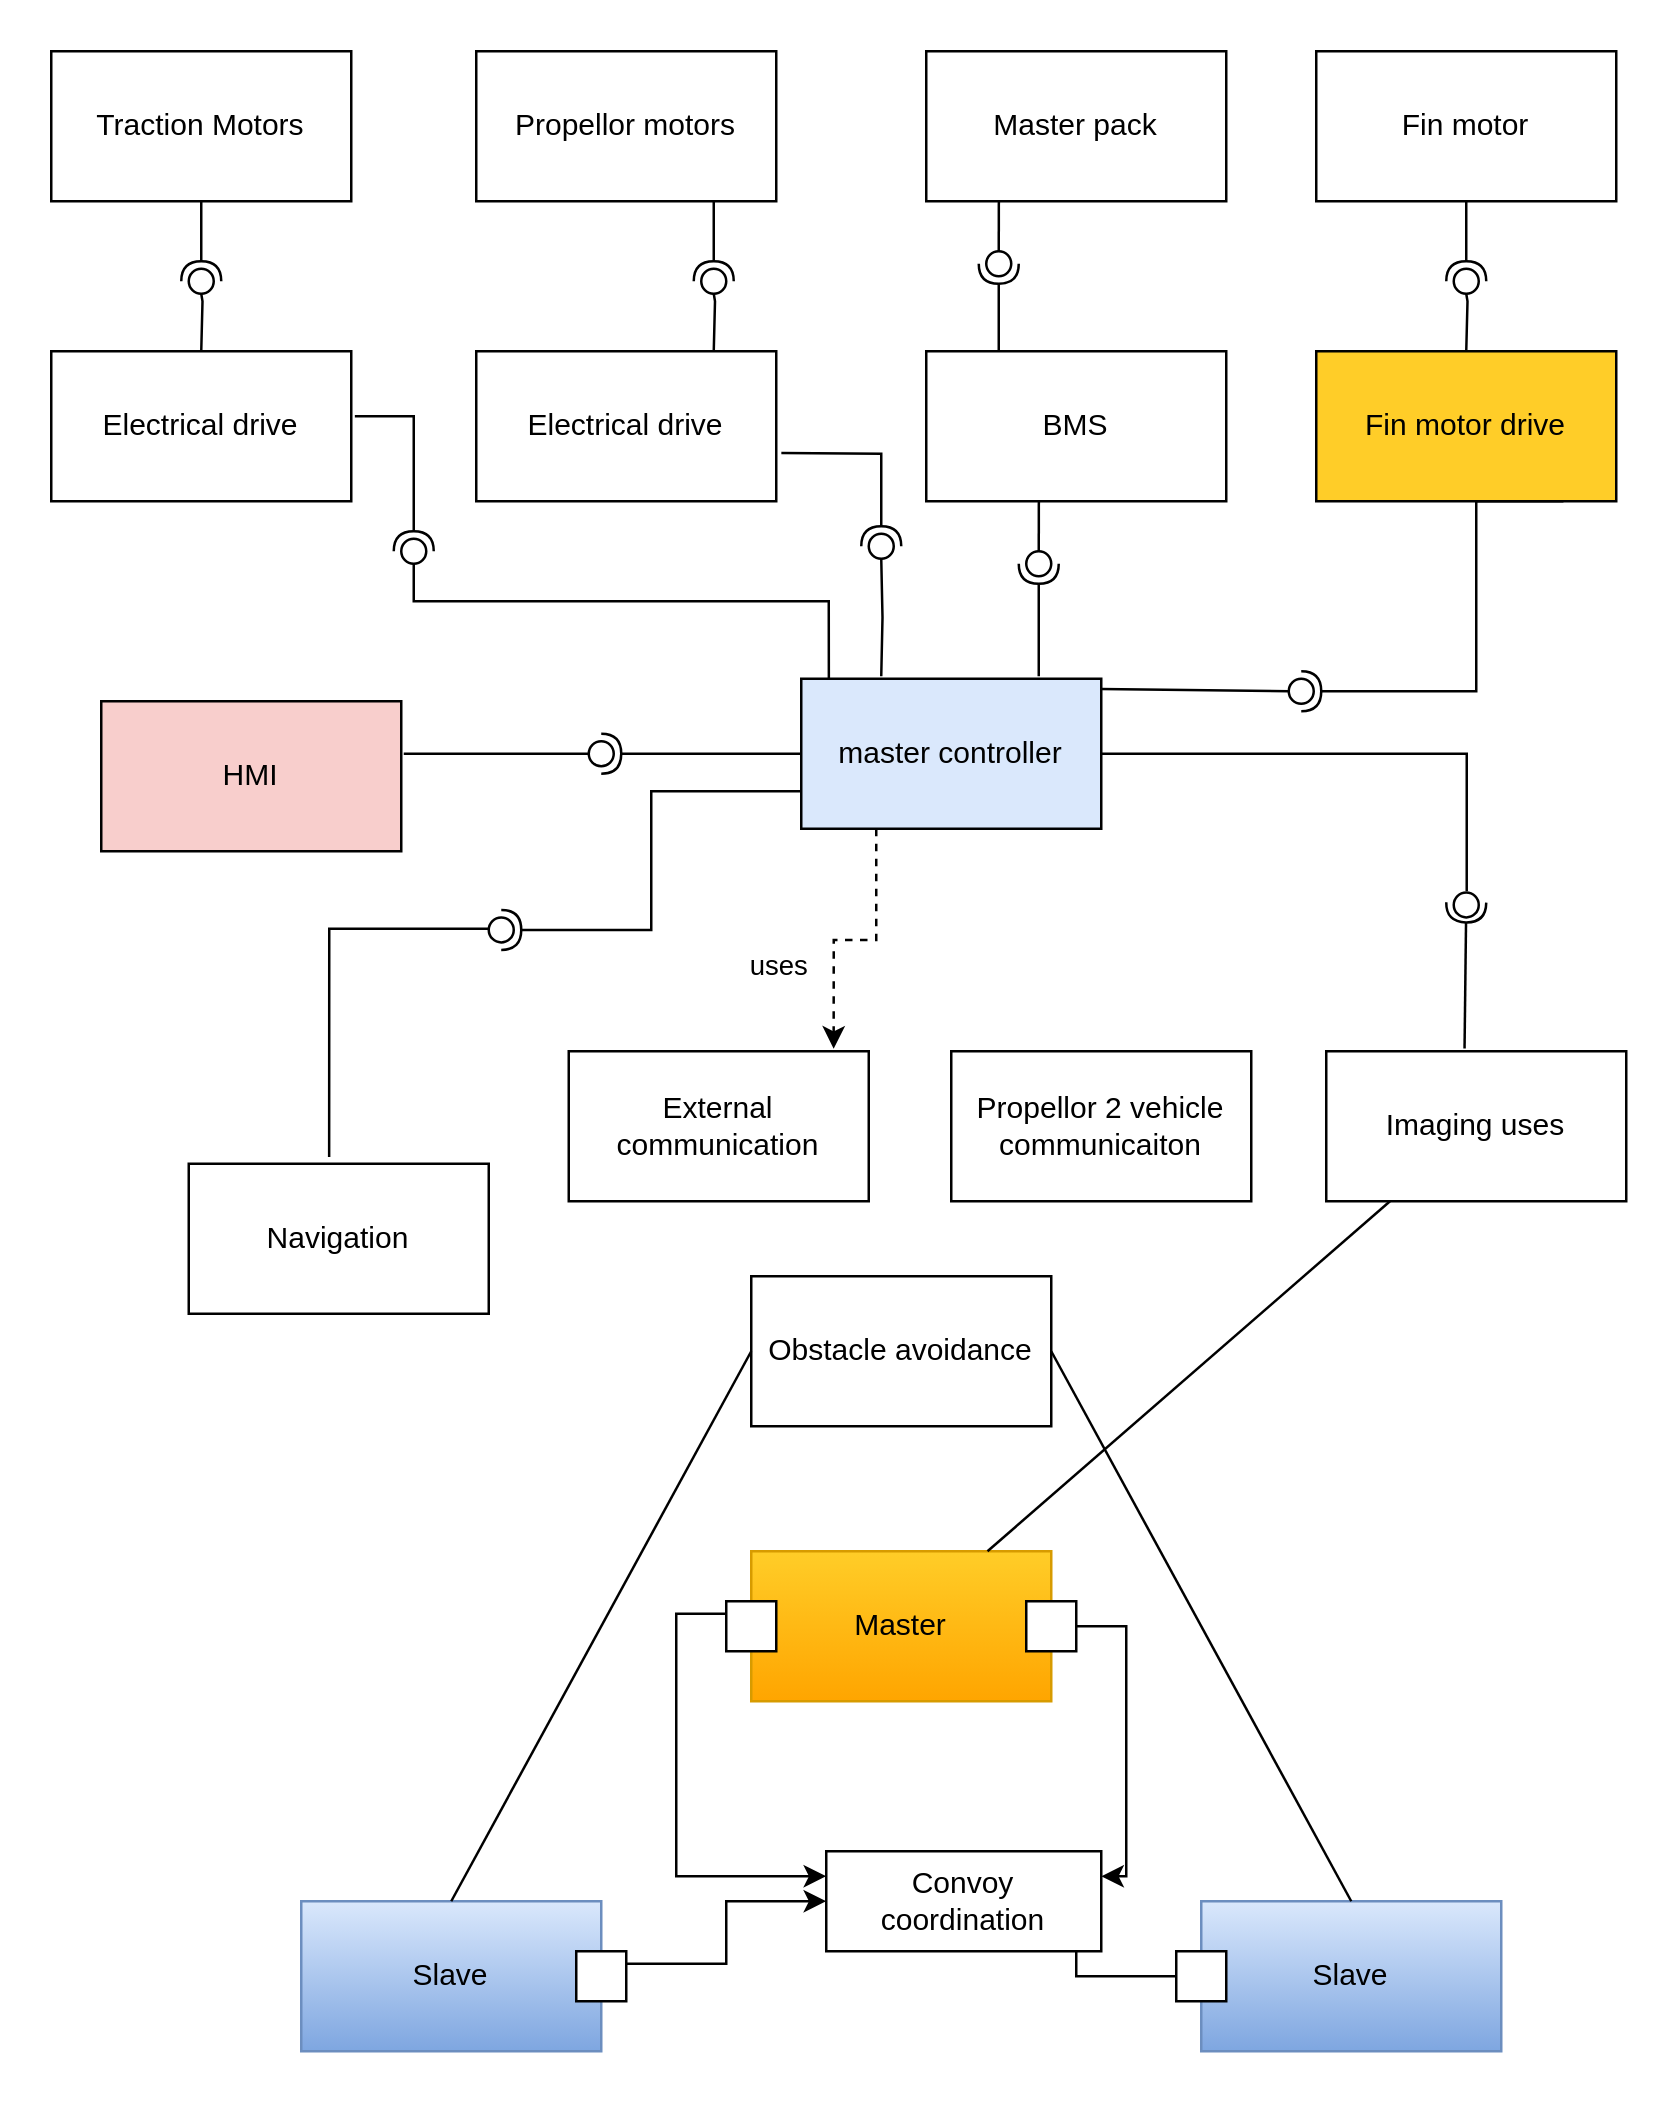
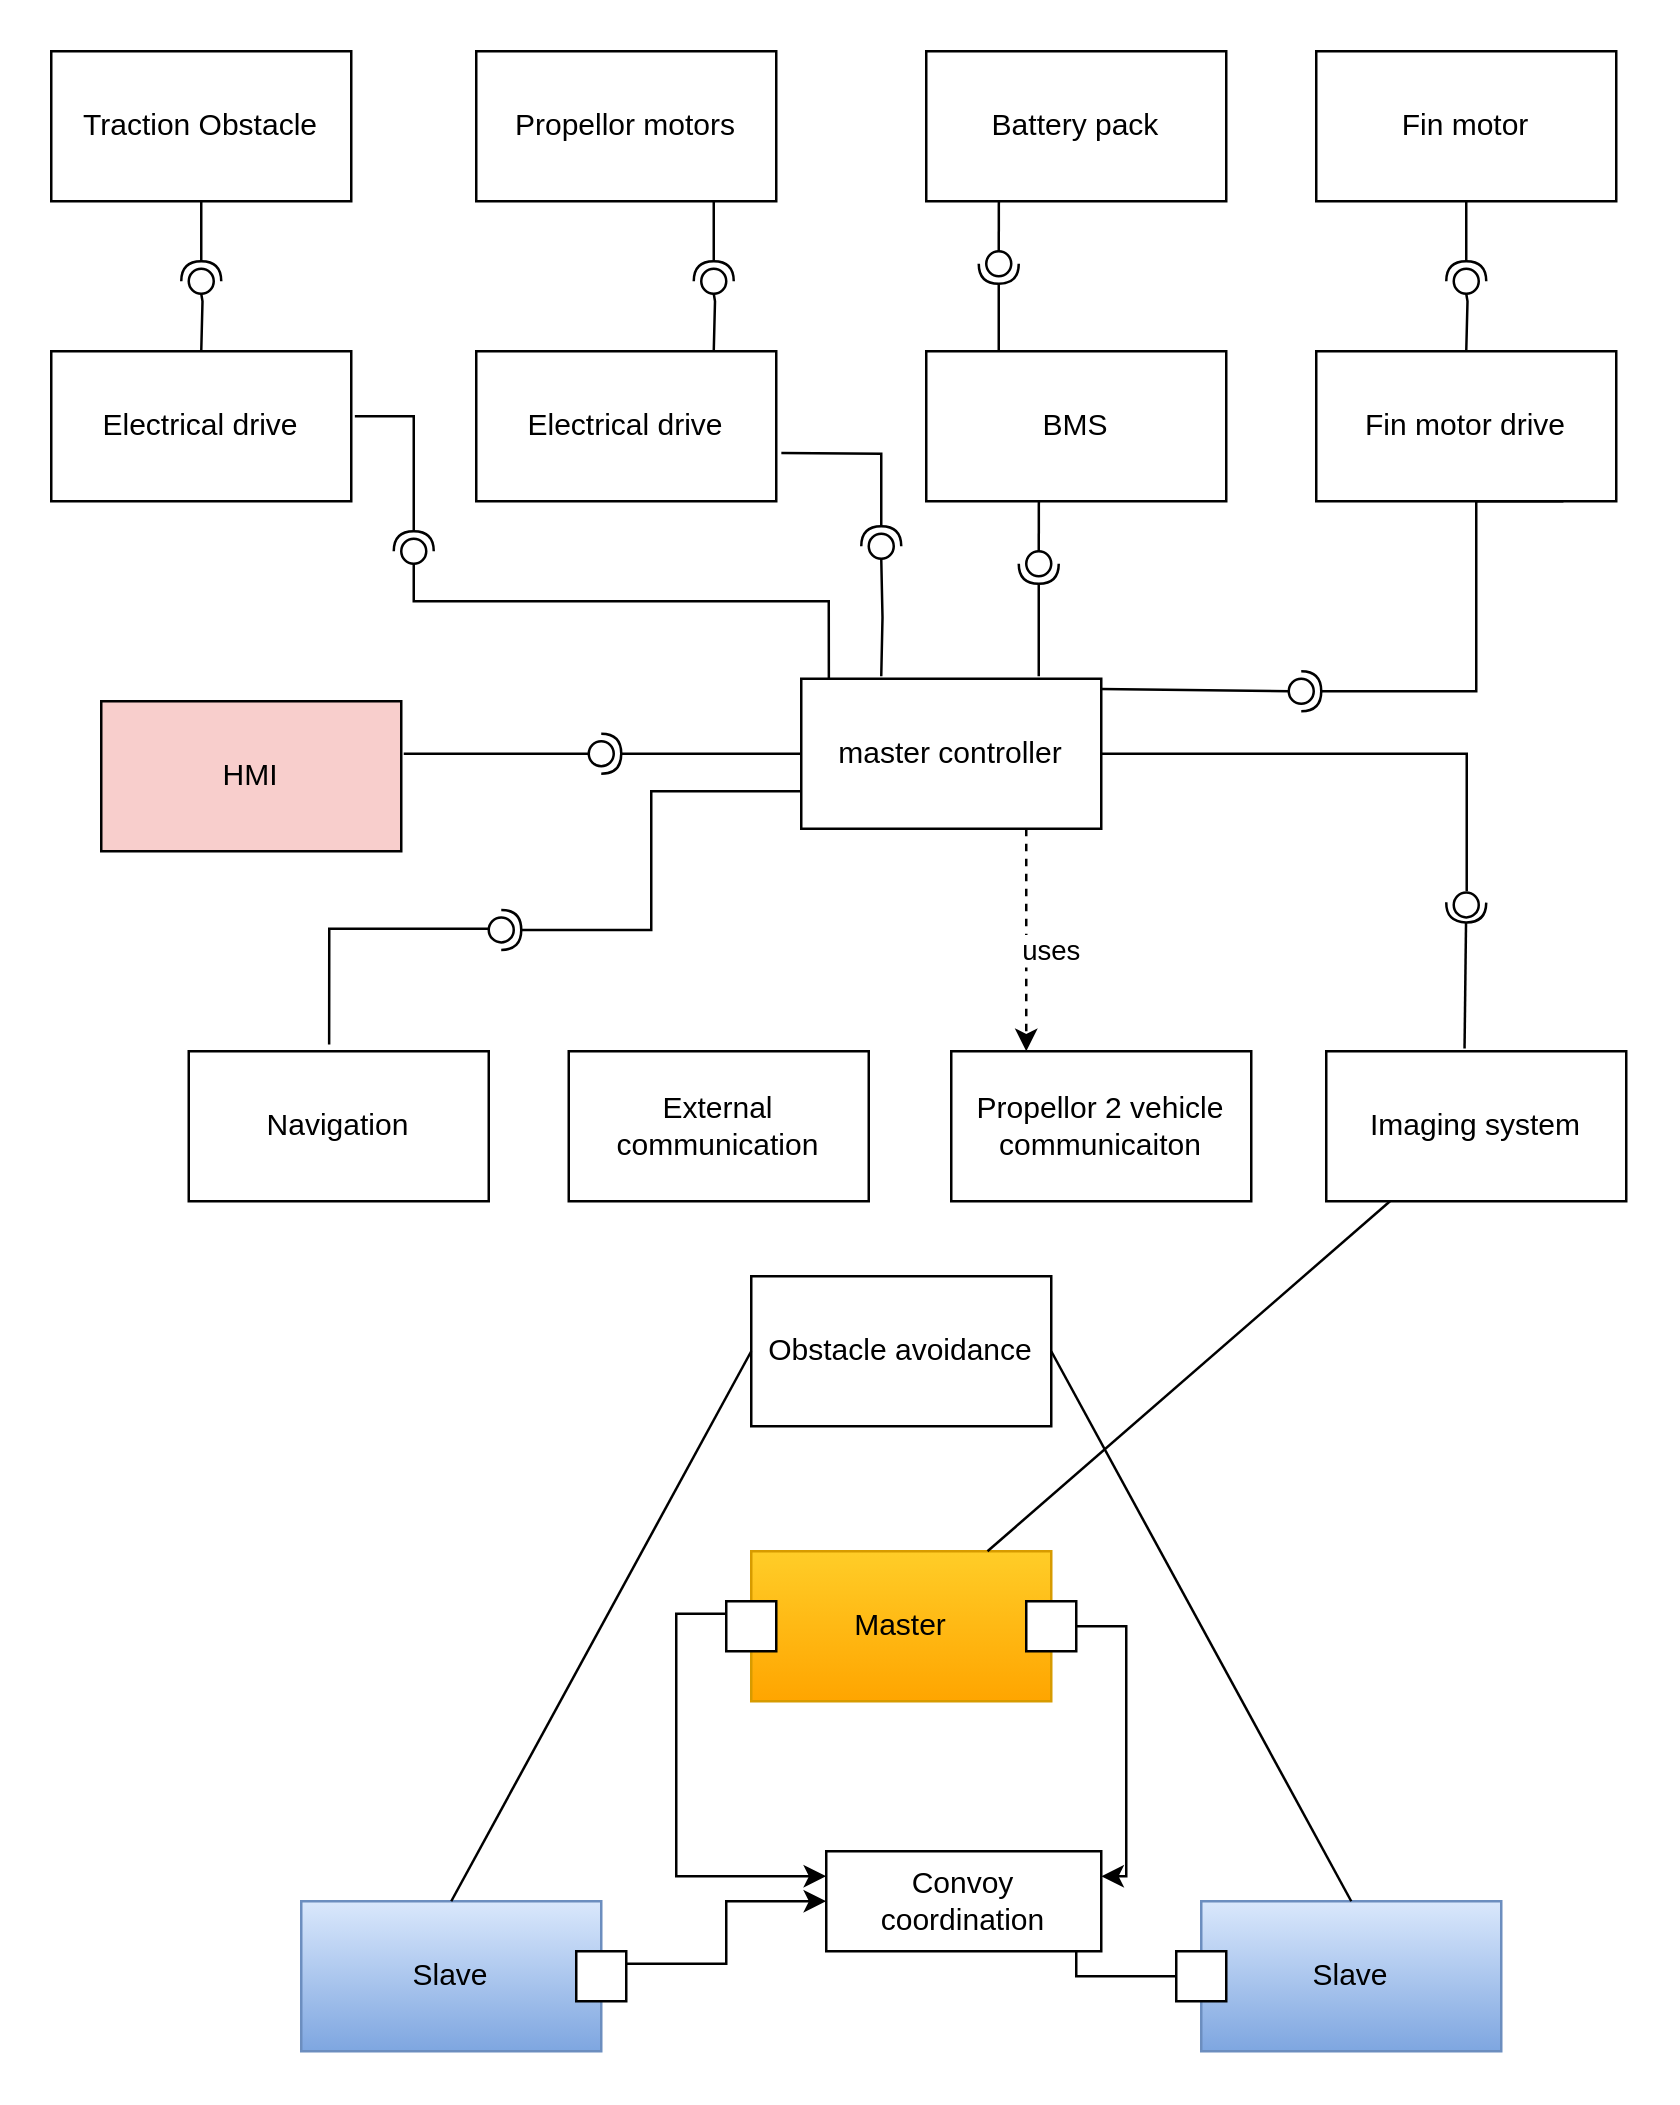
(201, 126) -> (201, 126)
(1076, 126) -> (1076, 126)
(1466, 426) -> (1466, 426)
(951, 754) -> (951, 754)
none -> (1026, 932)
(865, 940) -> none
(1476, 1126) -> (1476, 1126)
(339, 1239) -> (339, 1126)
